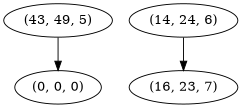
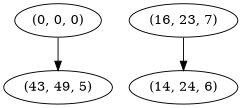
(58, 49) -> (58, 49)
(184, 49) -> (184, 49)
